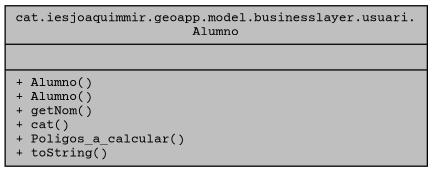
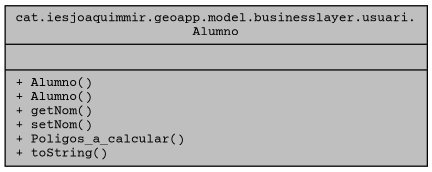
(43, 124) -> (55, 124)
